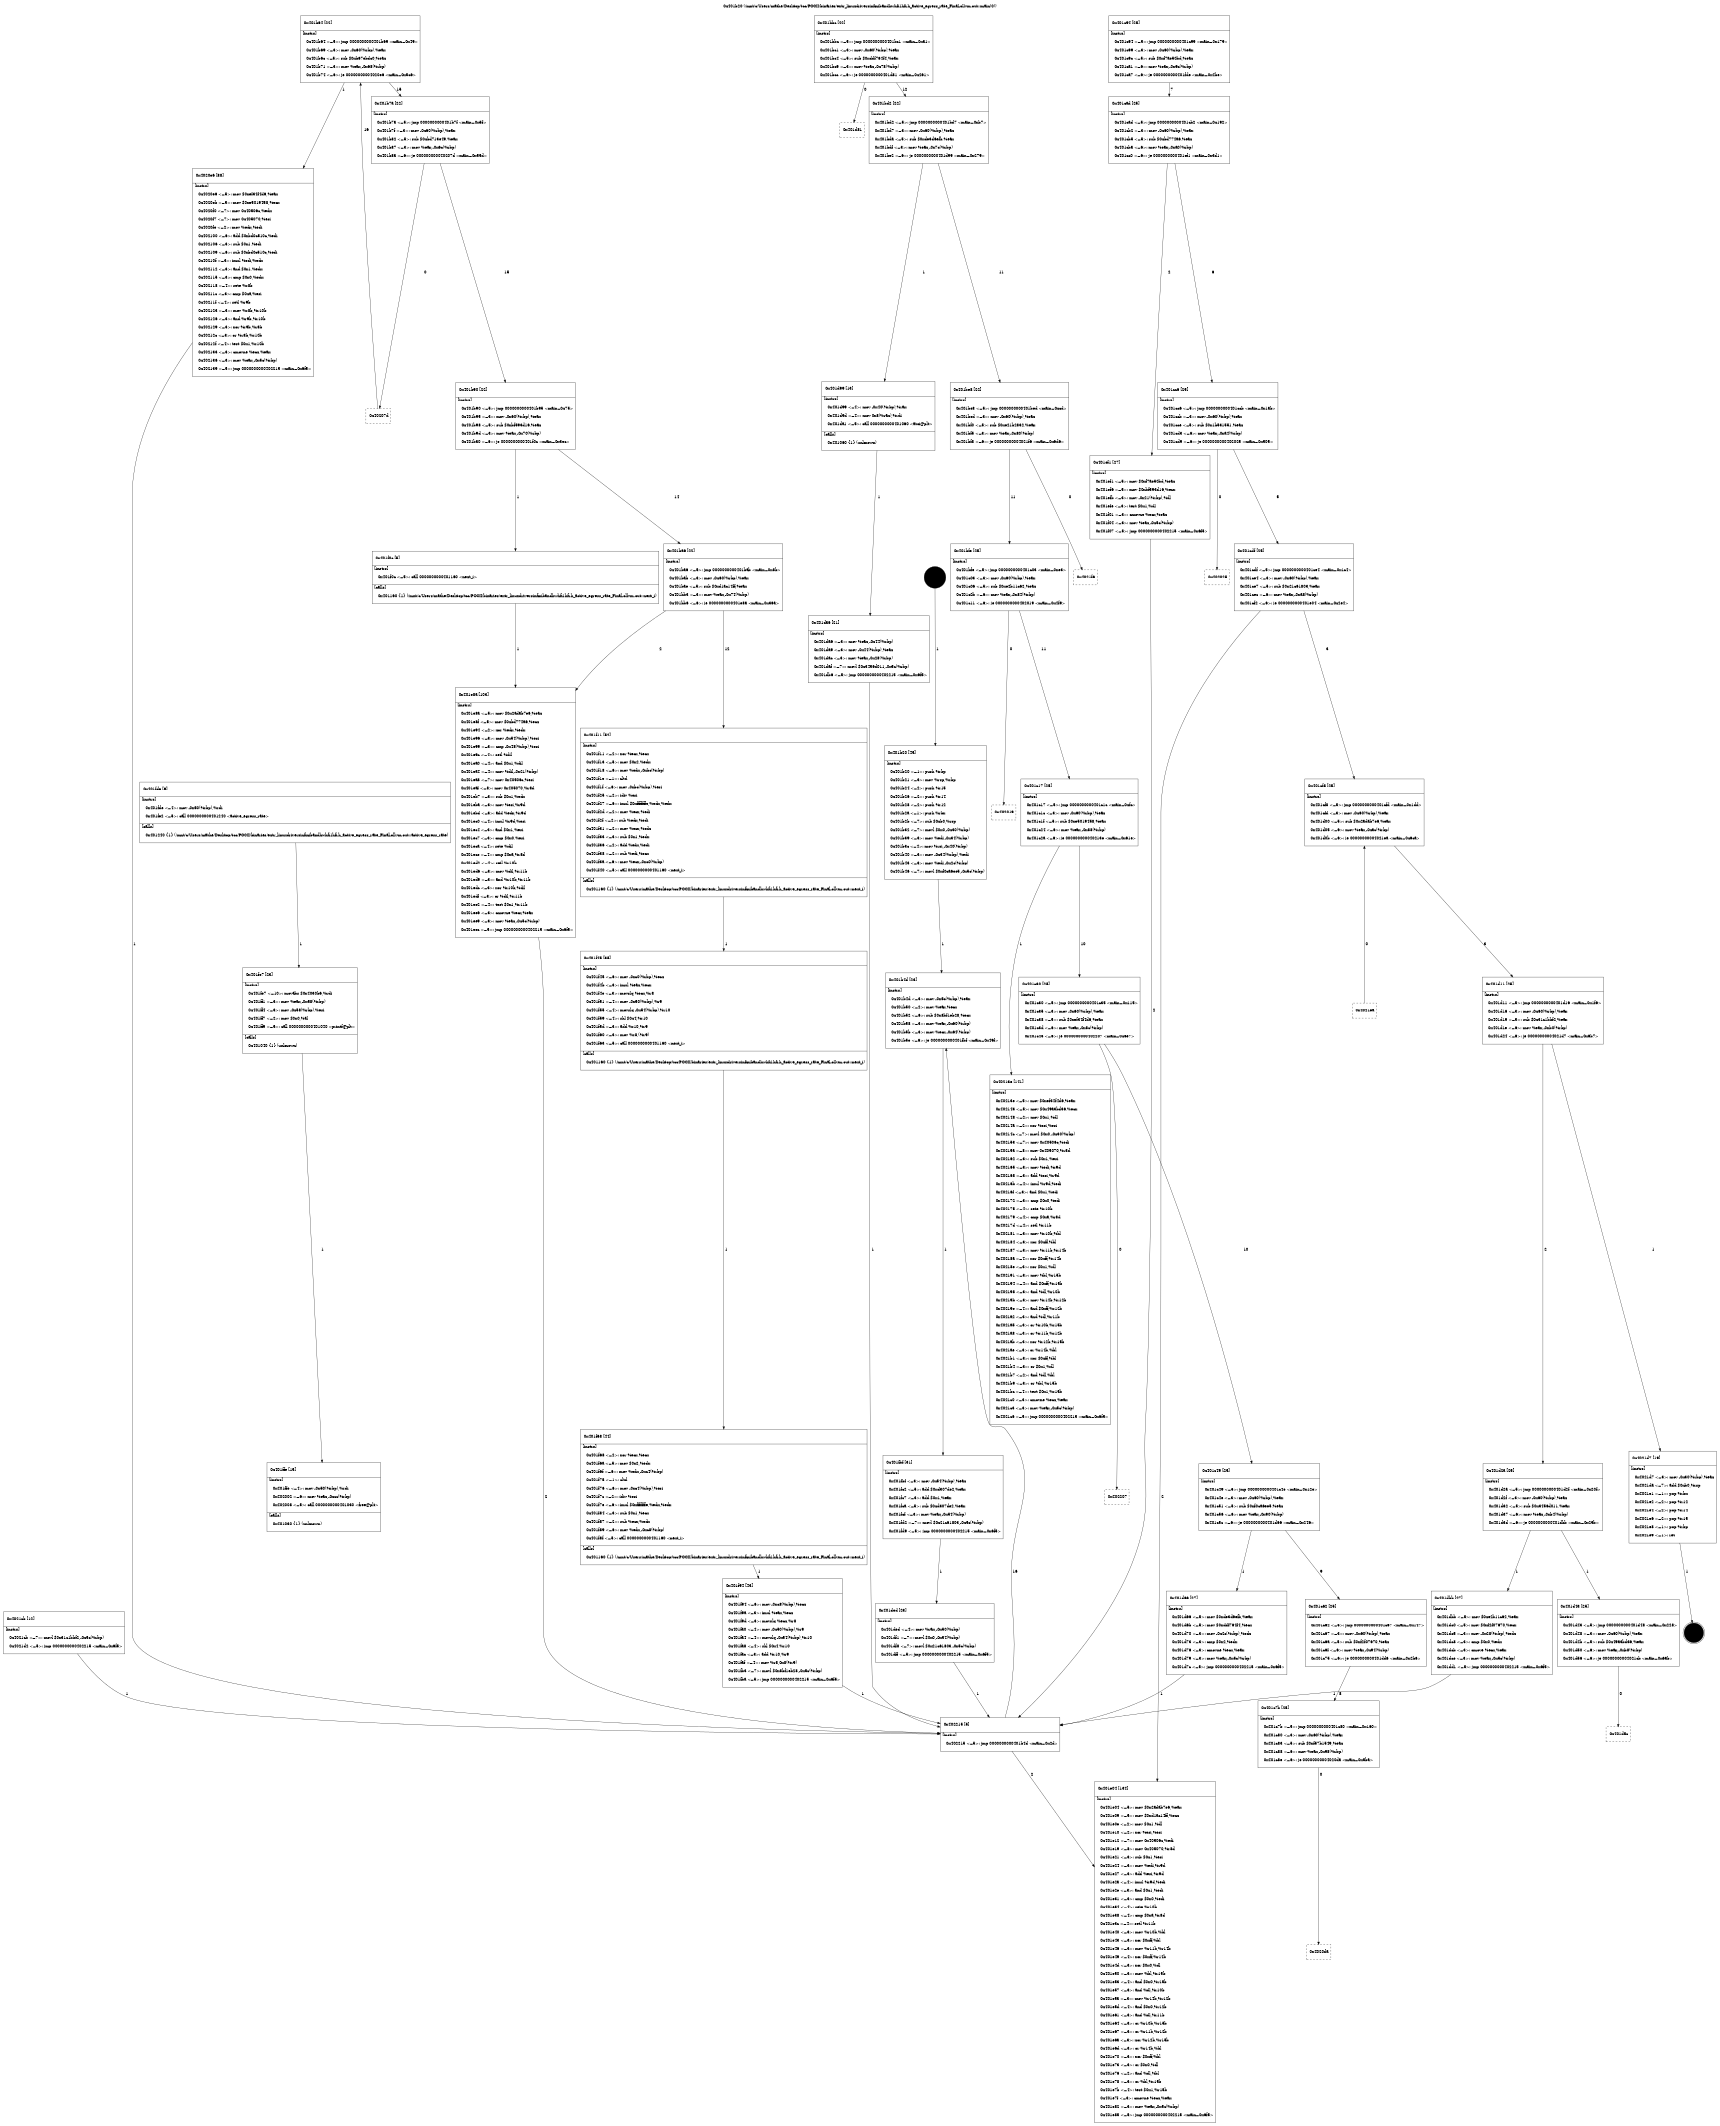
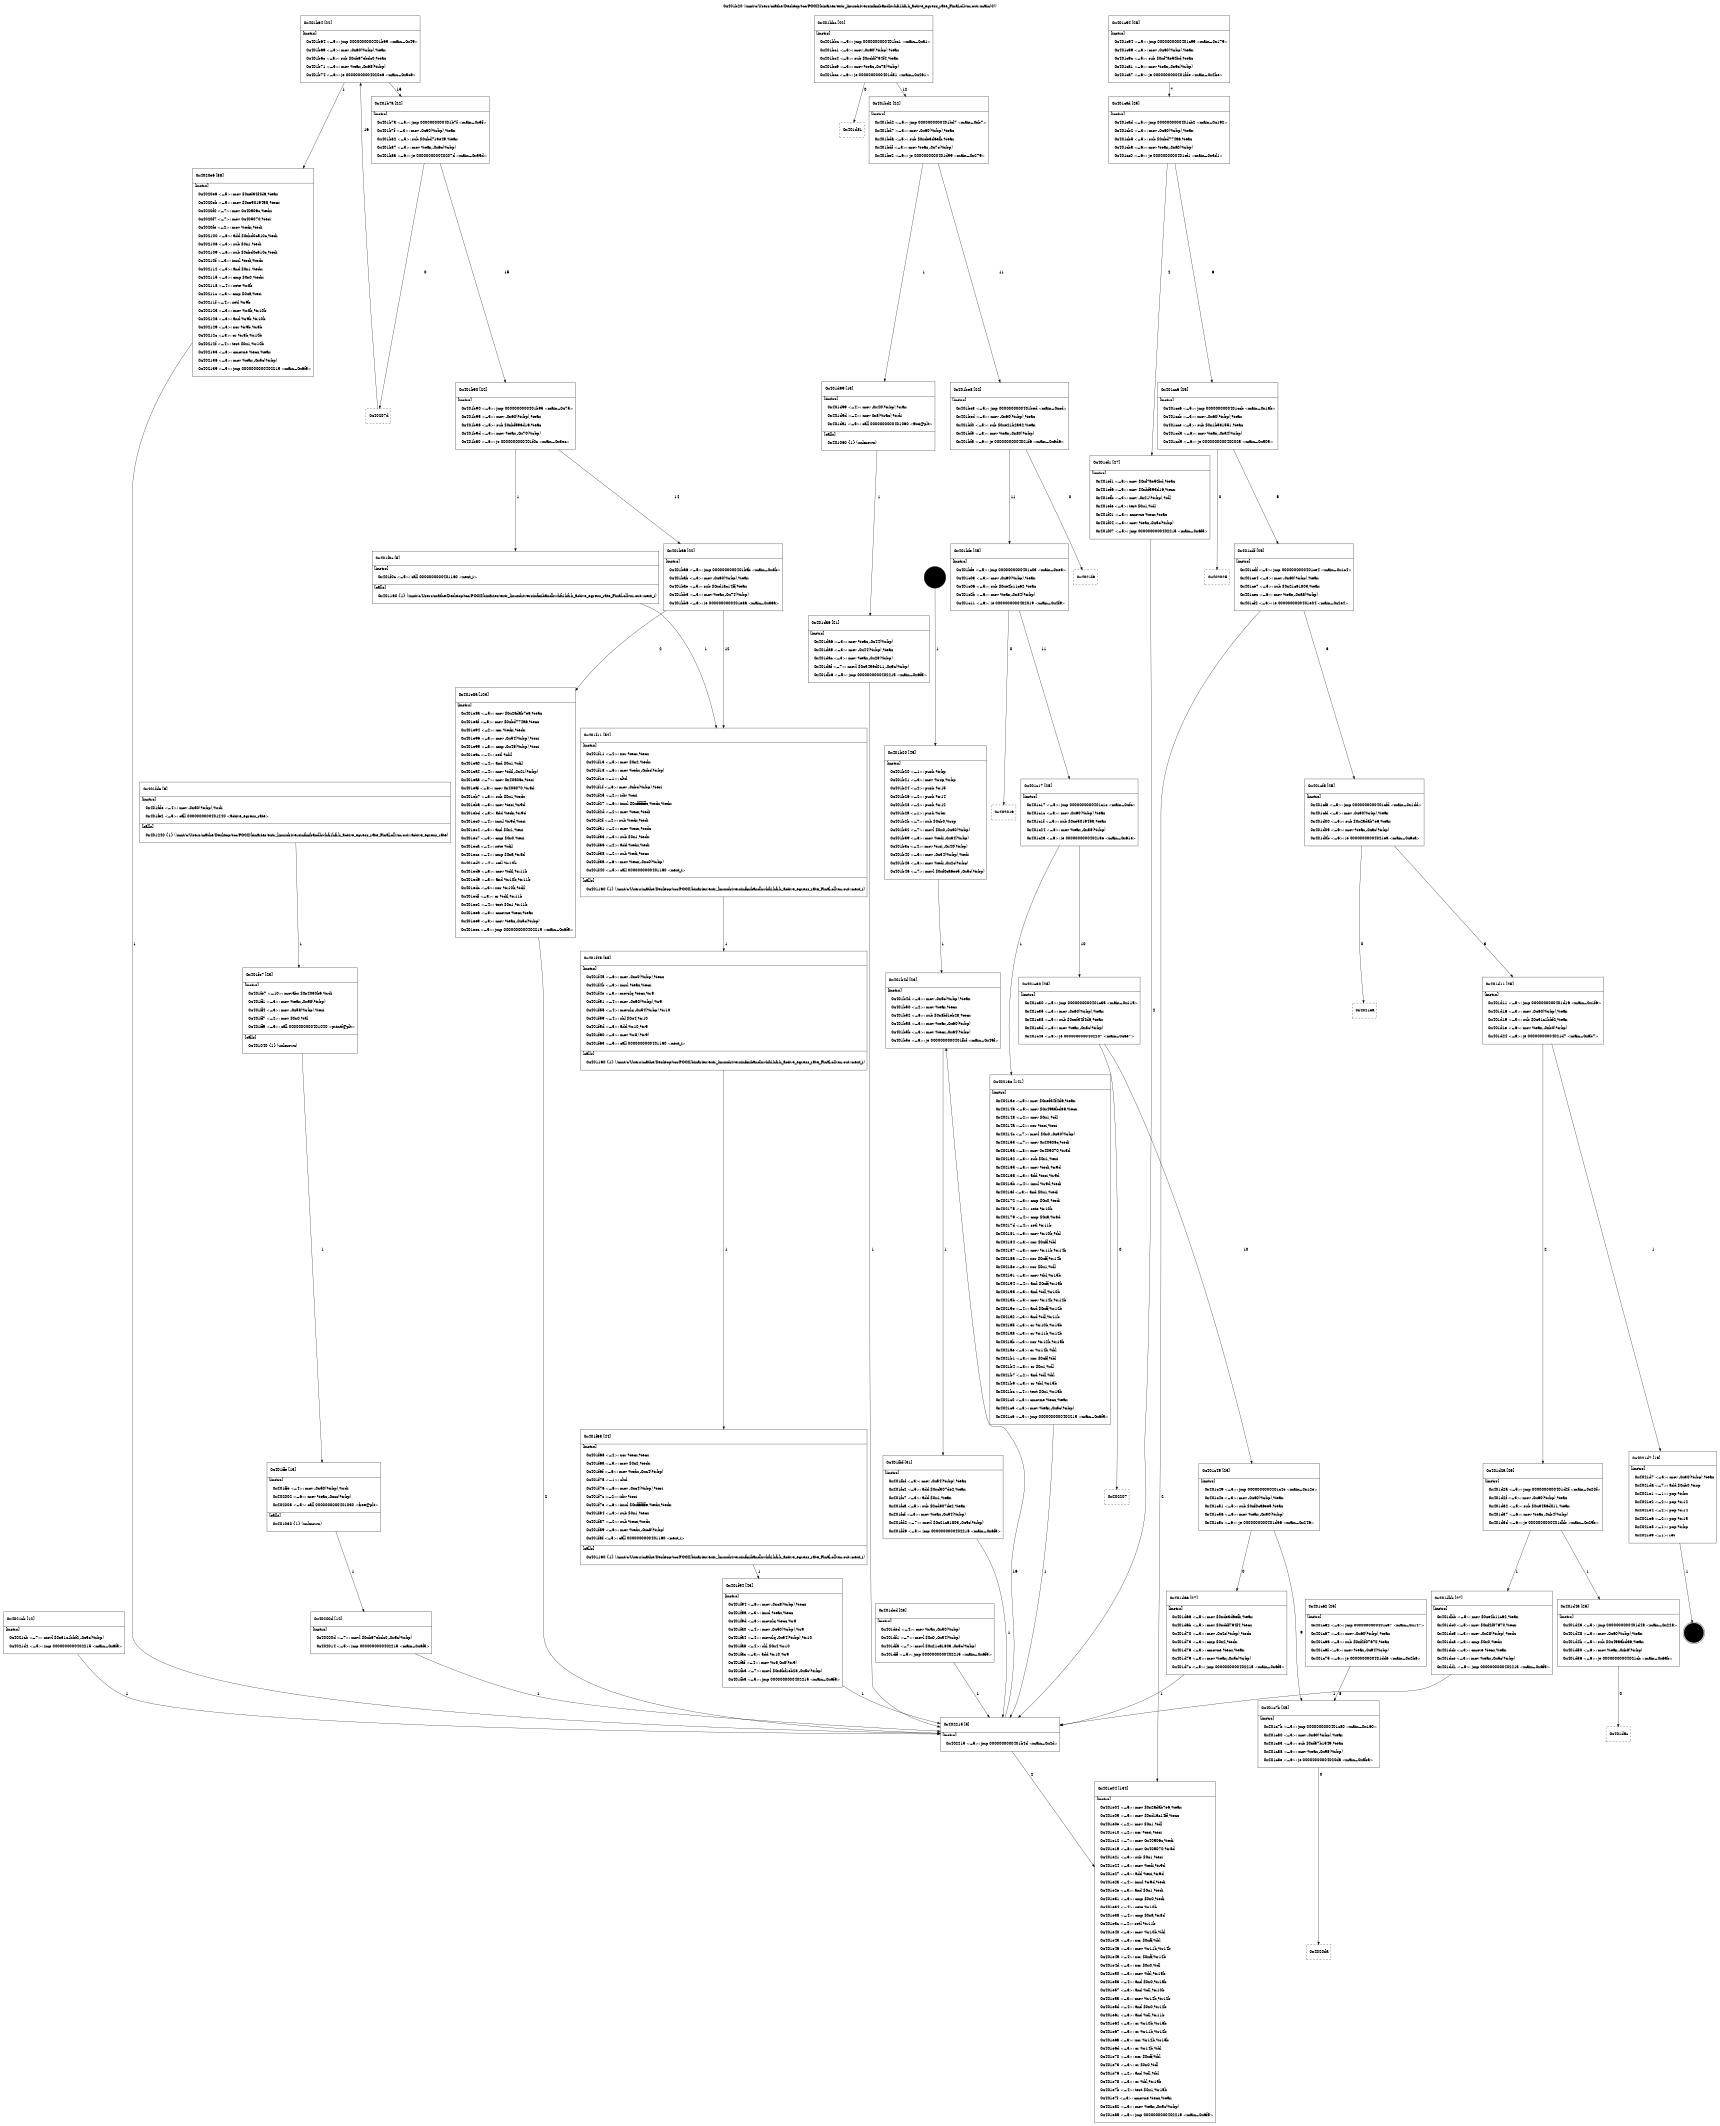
(515, 644) -> (692, 655)
(1364, 926) -> (1359, 923)
(1312, 1564) -> (1295, 1613)
(939, 1570) -> (1005, 1624)
none -> (1043, 1571)
(1243, 1572) -> (1243, 1572)
none -> (371, 1633)
